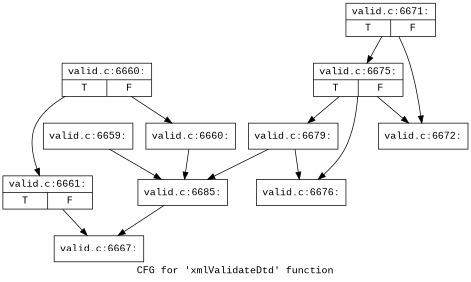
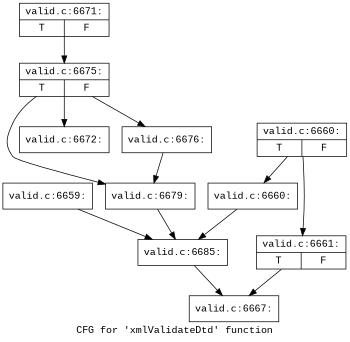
(413, 75) -> none
(297, 161) -> (160, 164)
